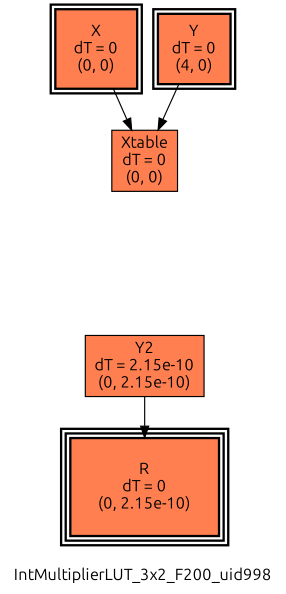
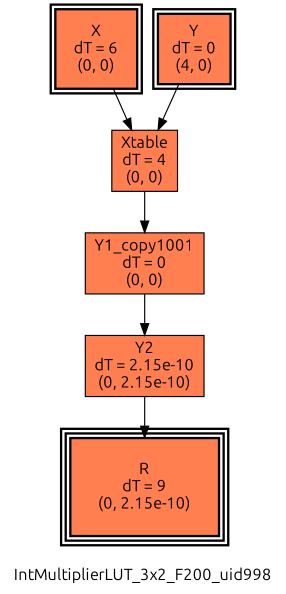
(96, 49) -> (96, 49)
(145, 161) -> (145, 161)
none -> (145, 263)
(145, 487) -> (145, 487)
